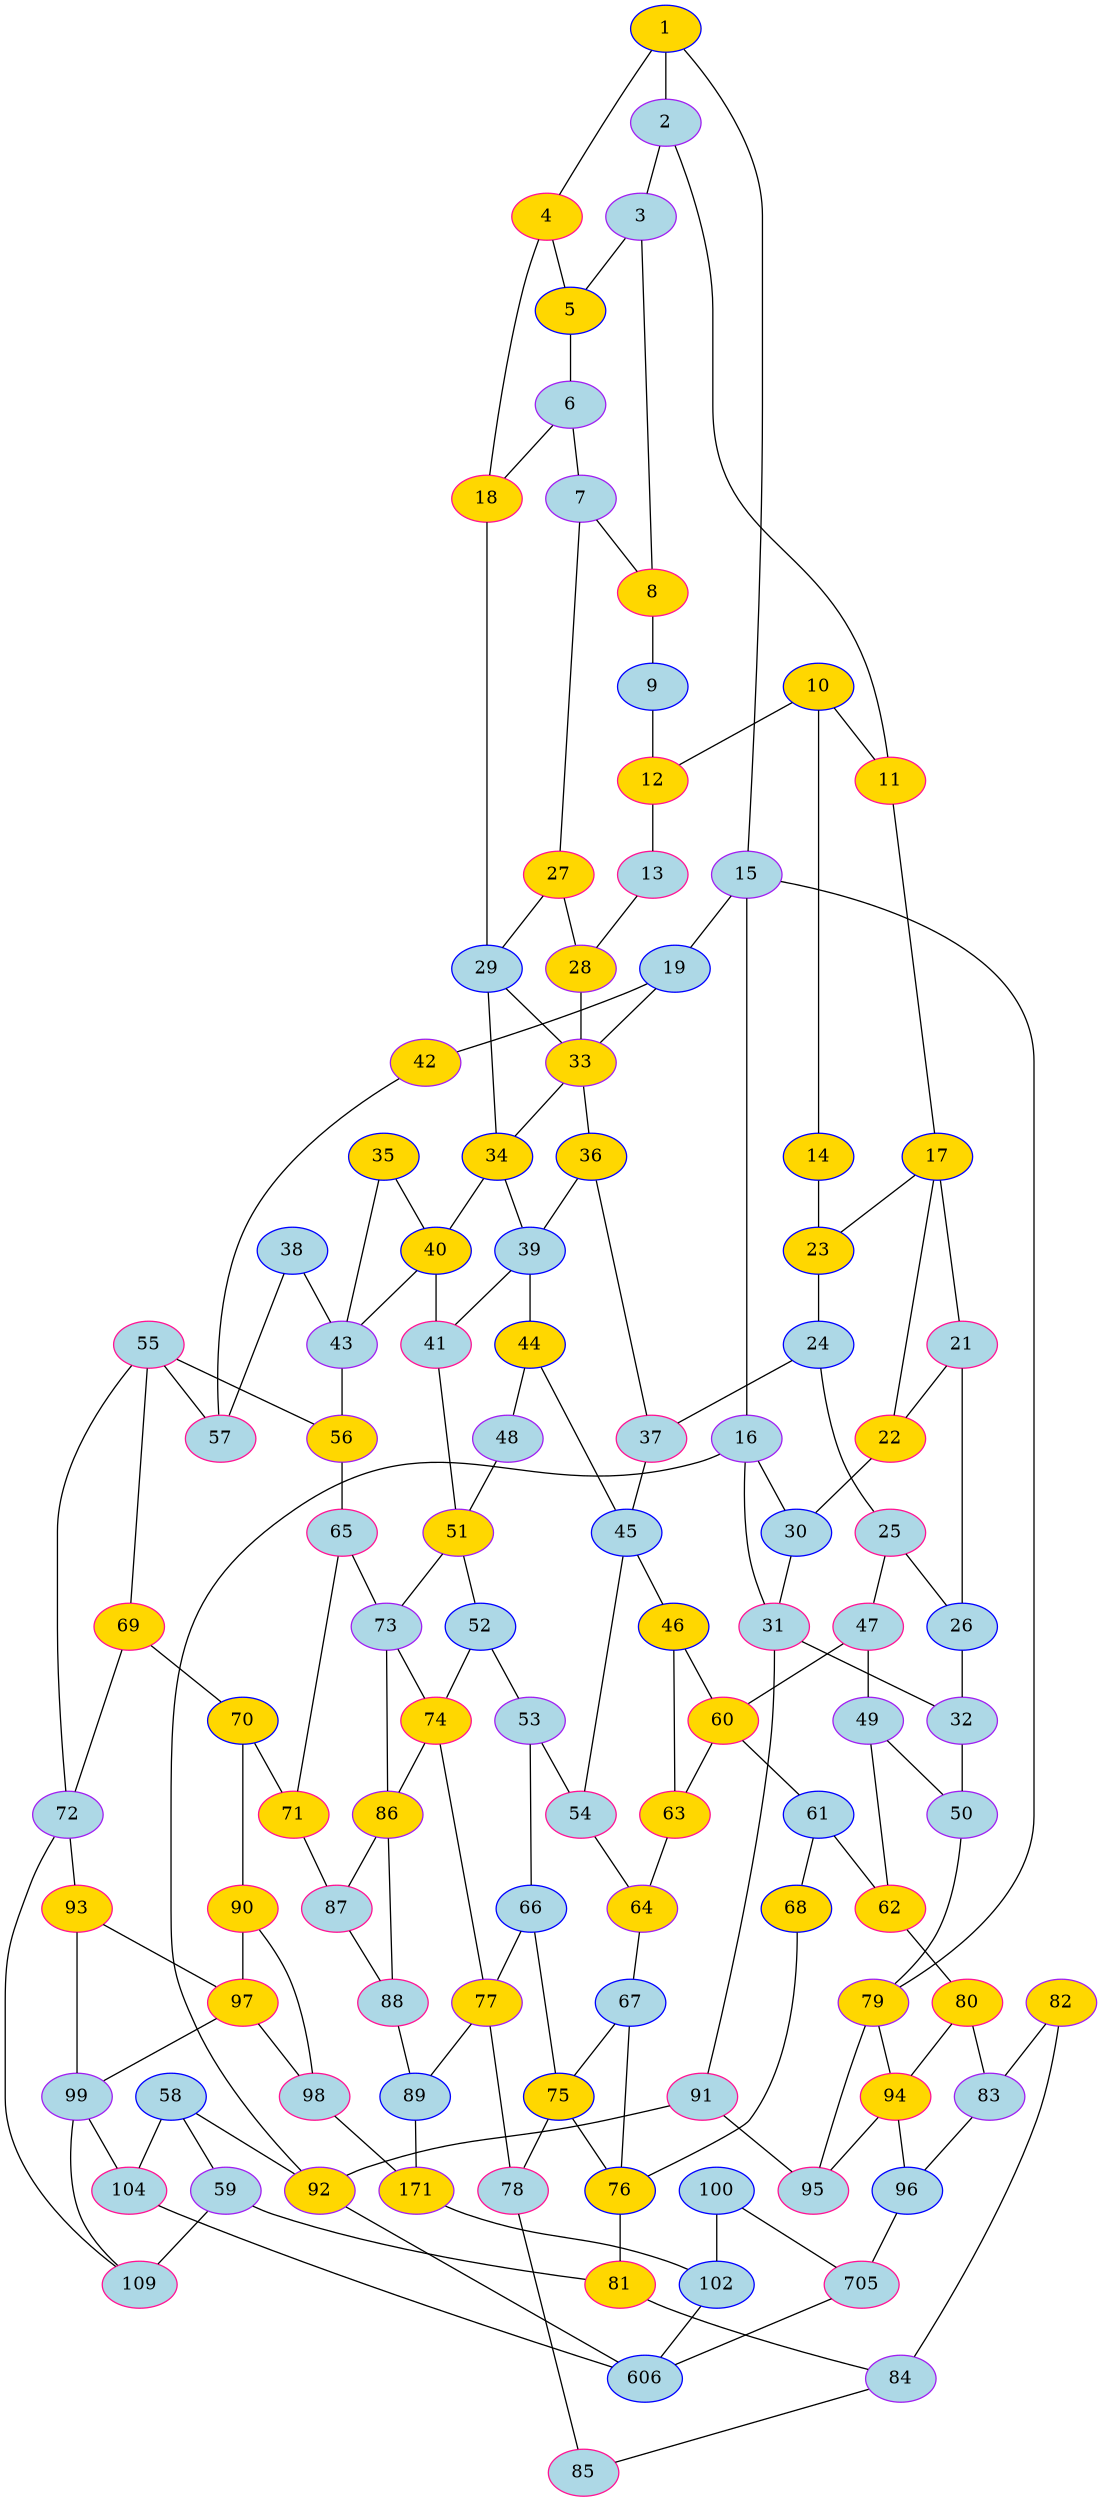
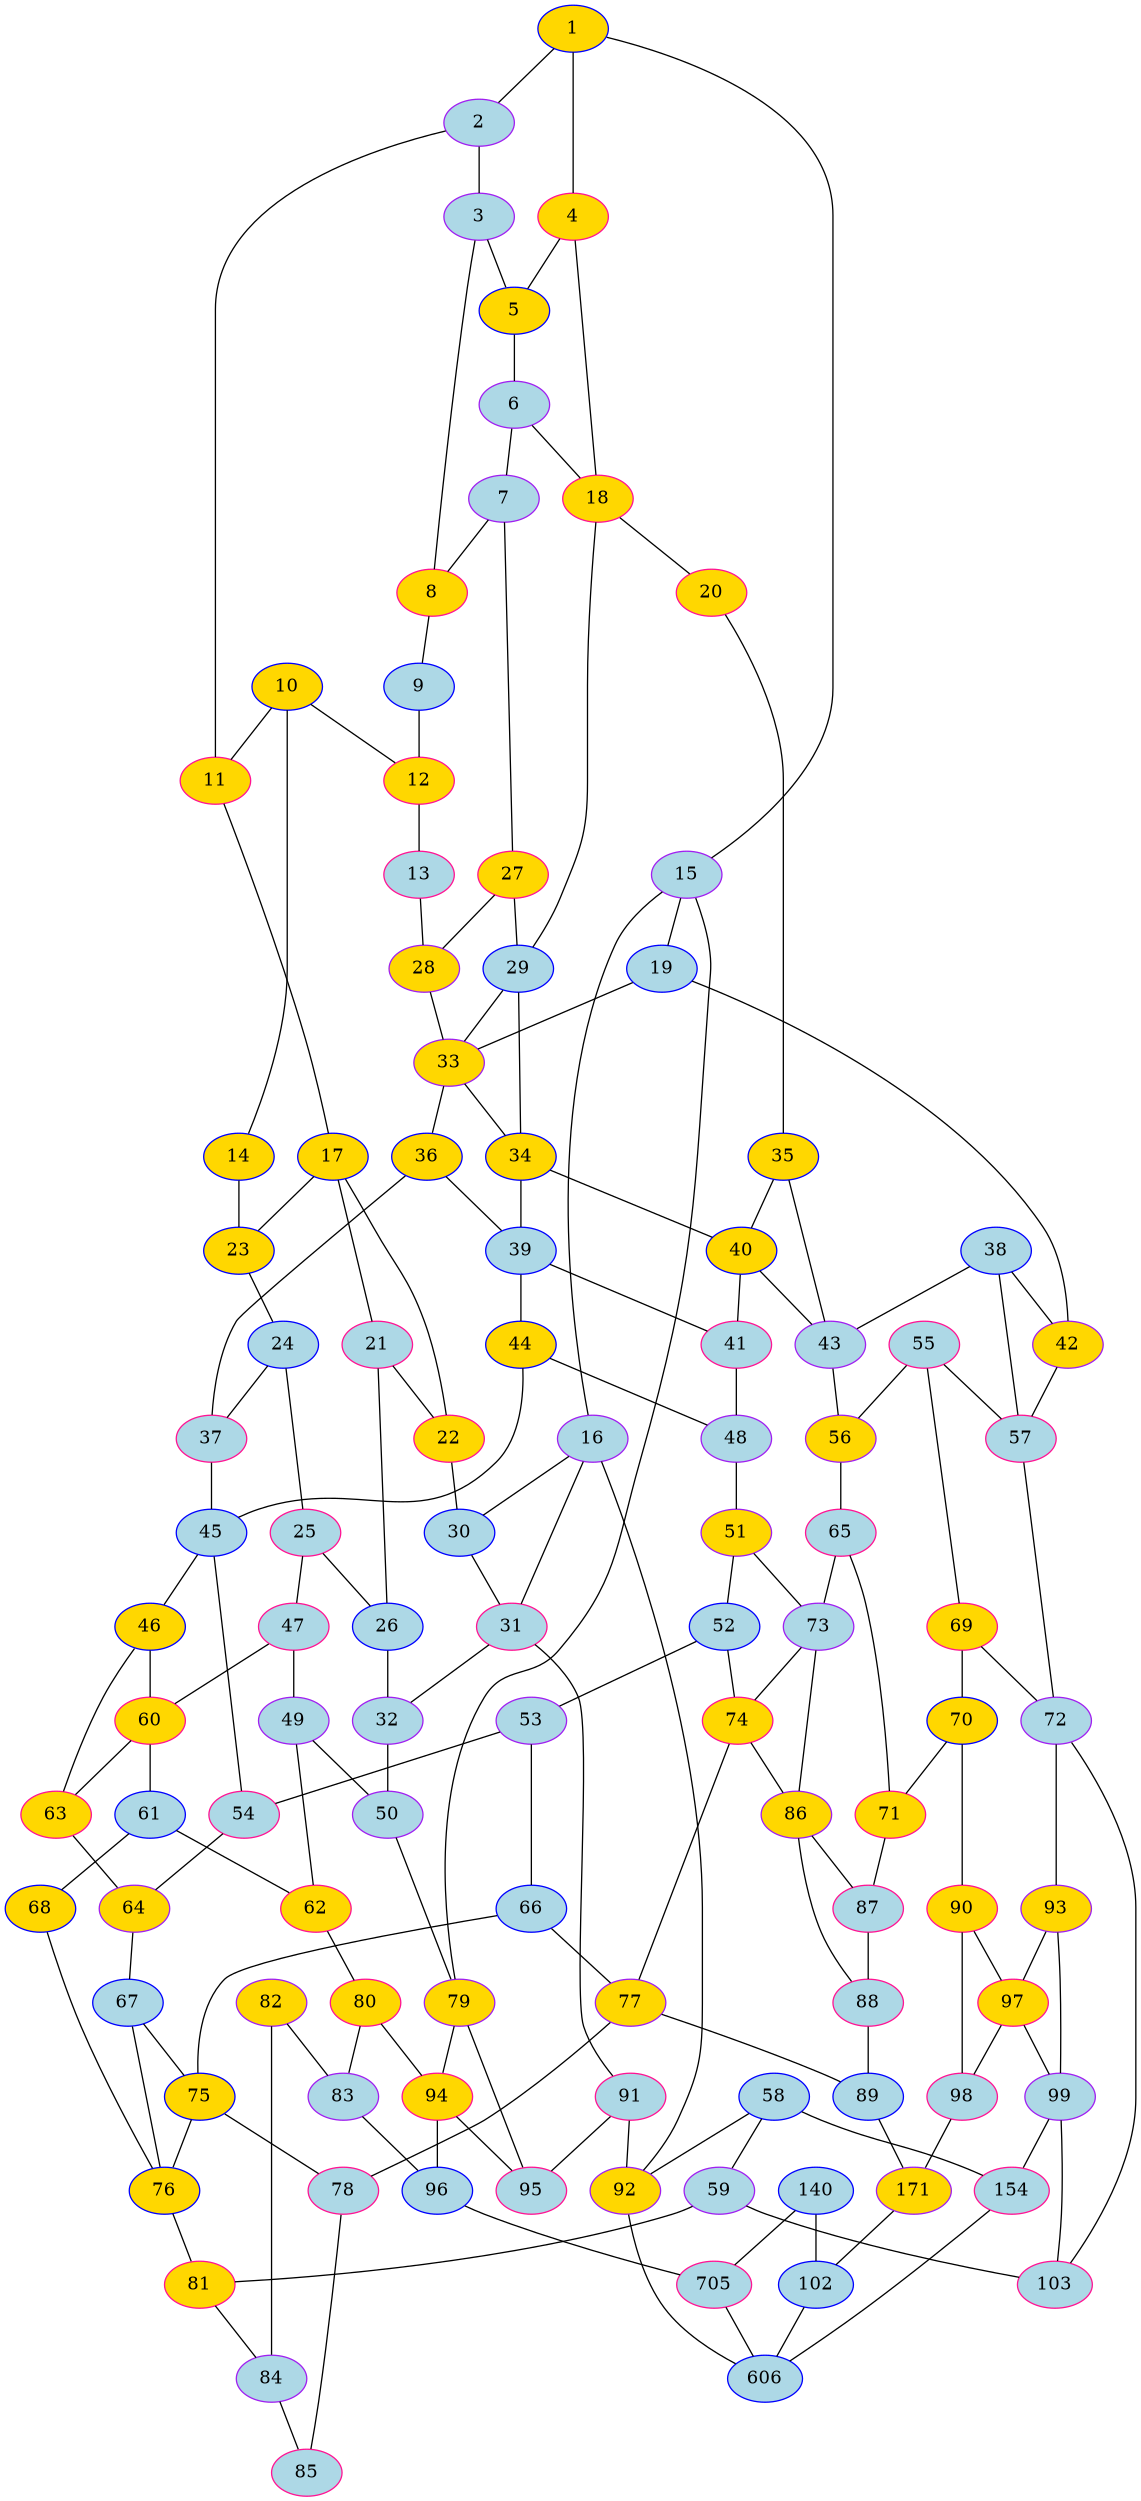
none -> (712, 593)
none -> (1032, 1298)
(447, 1439) -> (736, 1392)
(57, 1569) -> (1039, 1580)
(77, 1909) -> (1056, 1909)
(129, 2191) -> (1012, 2191)
(717, 2191) -> (816, 2191)
(140, 2285) -> (1055, 2285)
